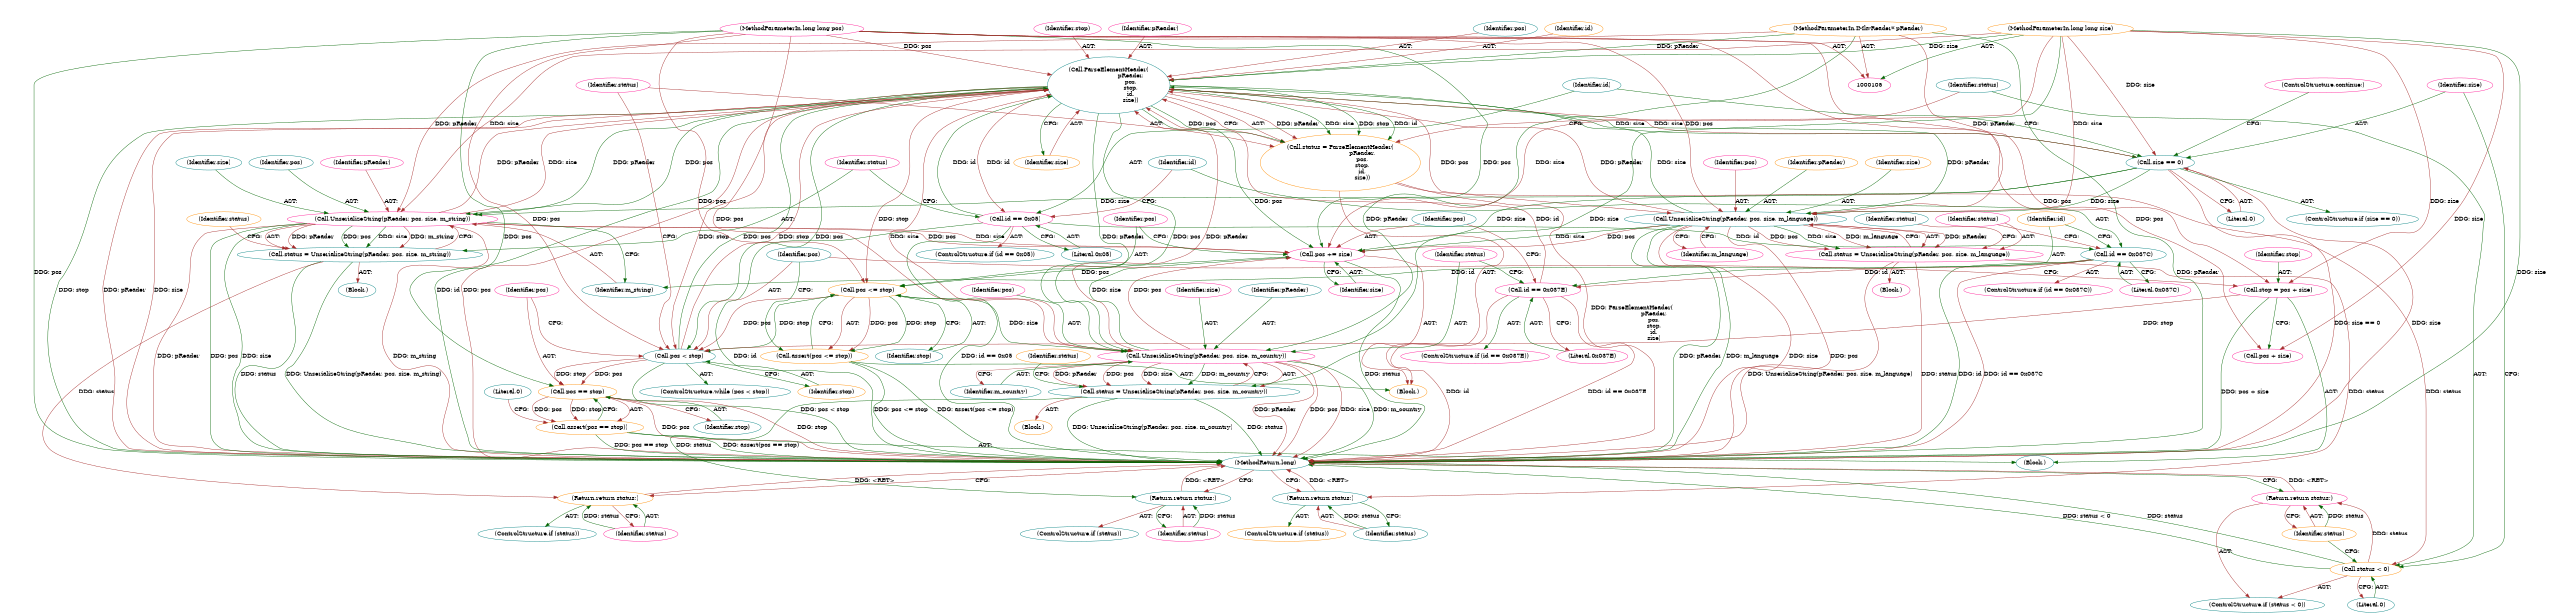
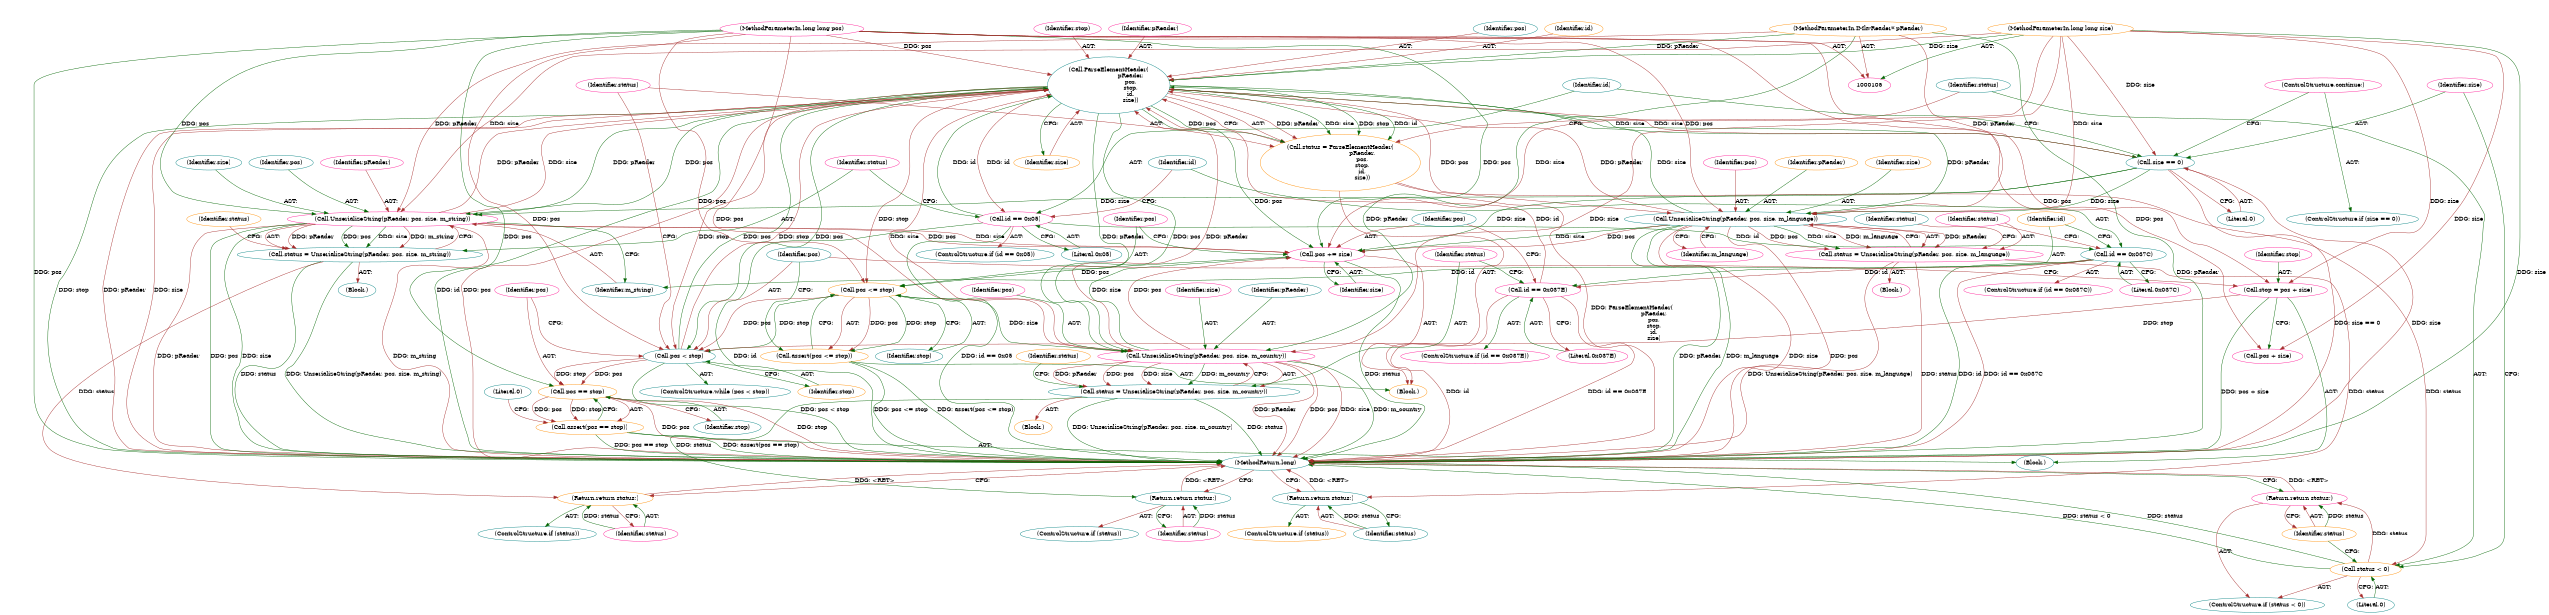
none -> (331, 54)
(1646, 134) -> (1646, 134)
(2253, 190) -> (2337, 150)
(996, 392) -> none
